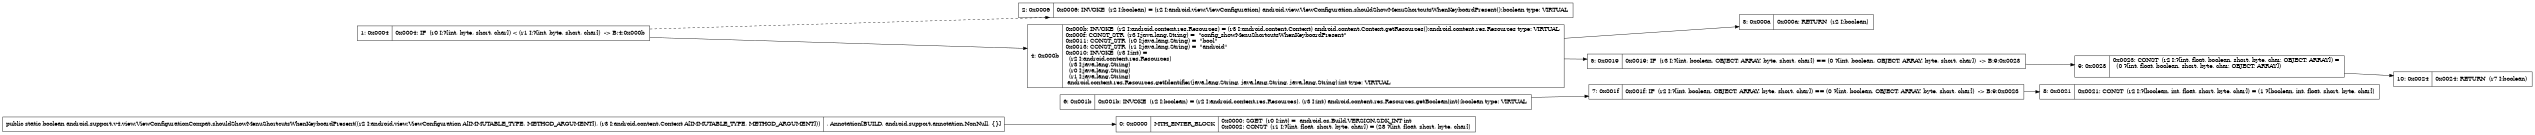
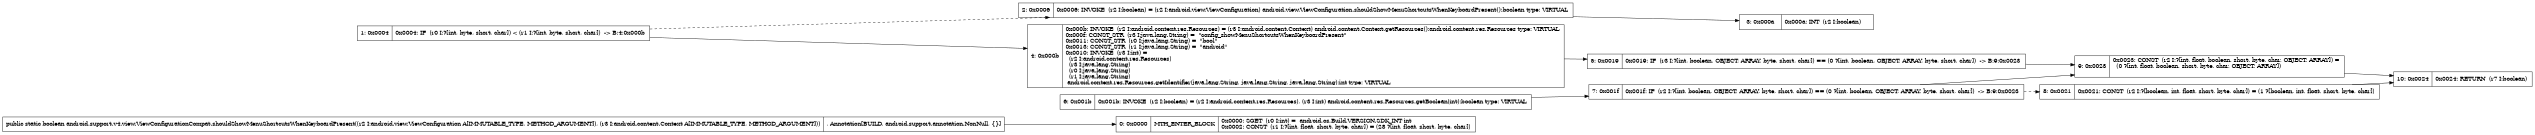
(1824, 22) -> (1824, 22)
(1650, 33) -> (1654, 19)
none -> (1995, 80)
none -> (2371, 84)
(2030, 92) -> (2030, 92)
